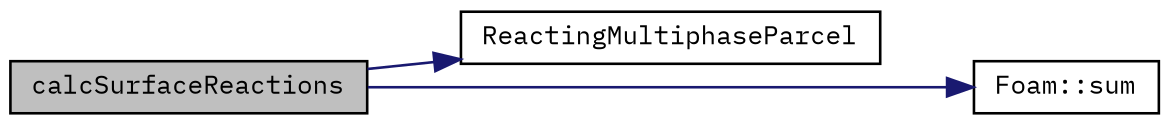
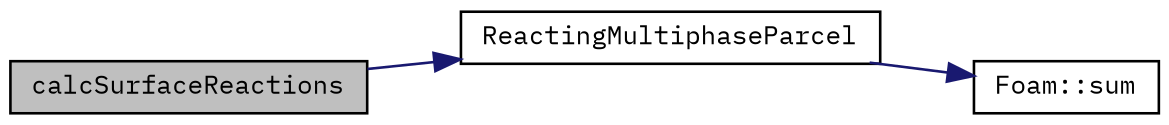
(657, 87) -> (909, 68)
